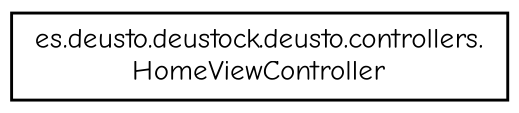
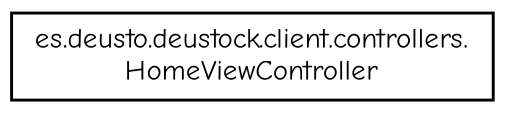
(260, 57) -> (252, 57)
